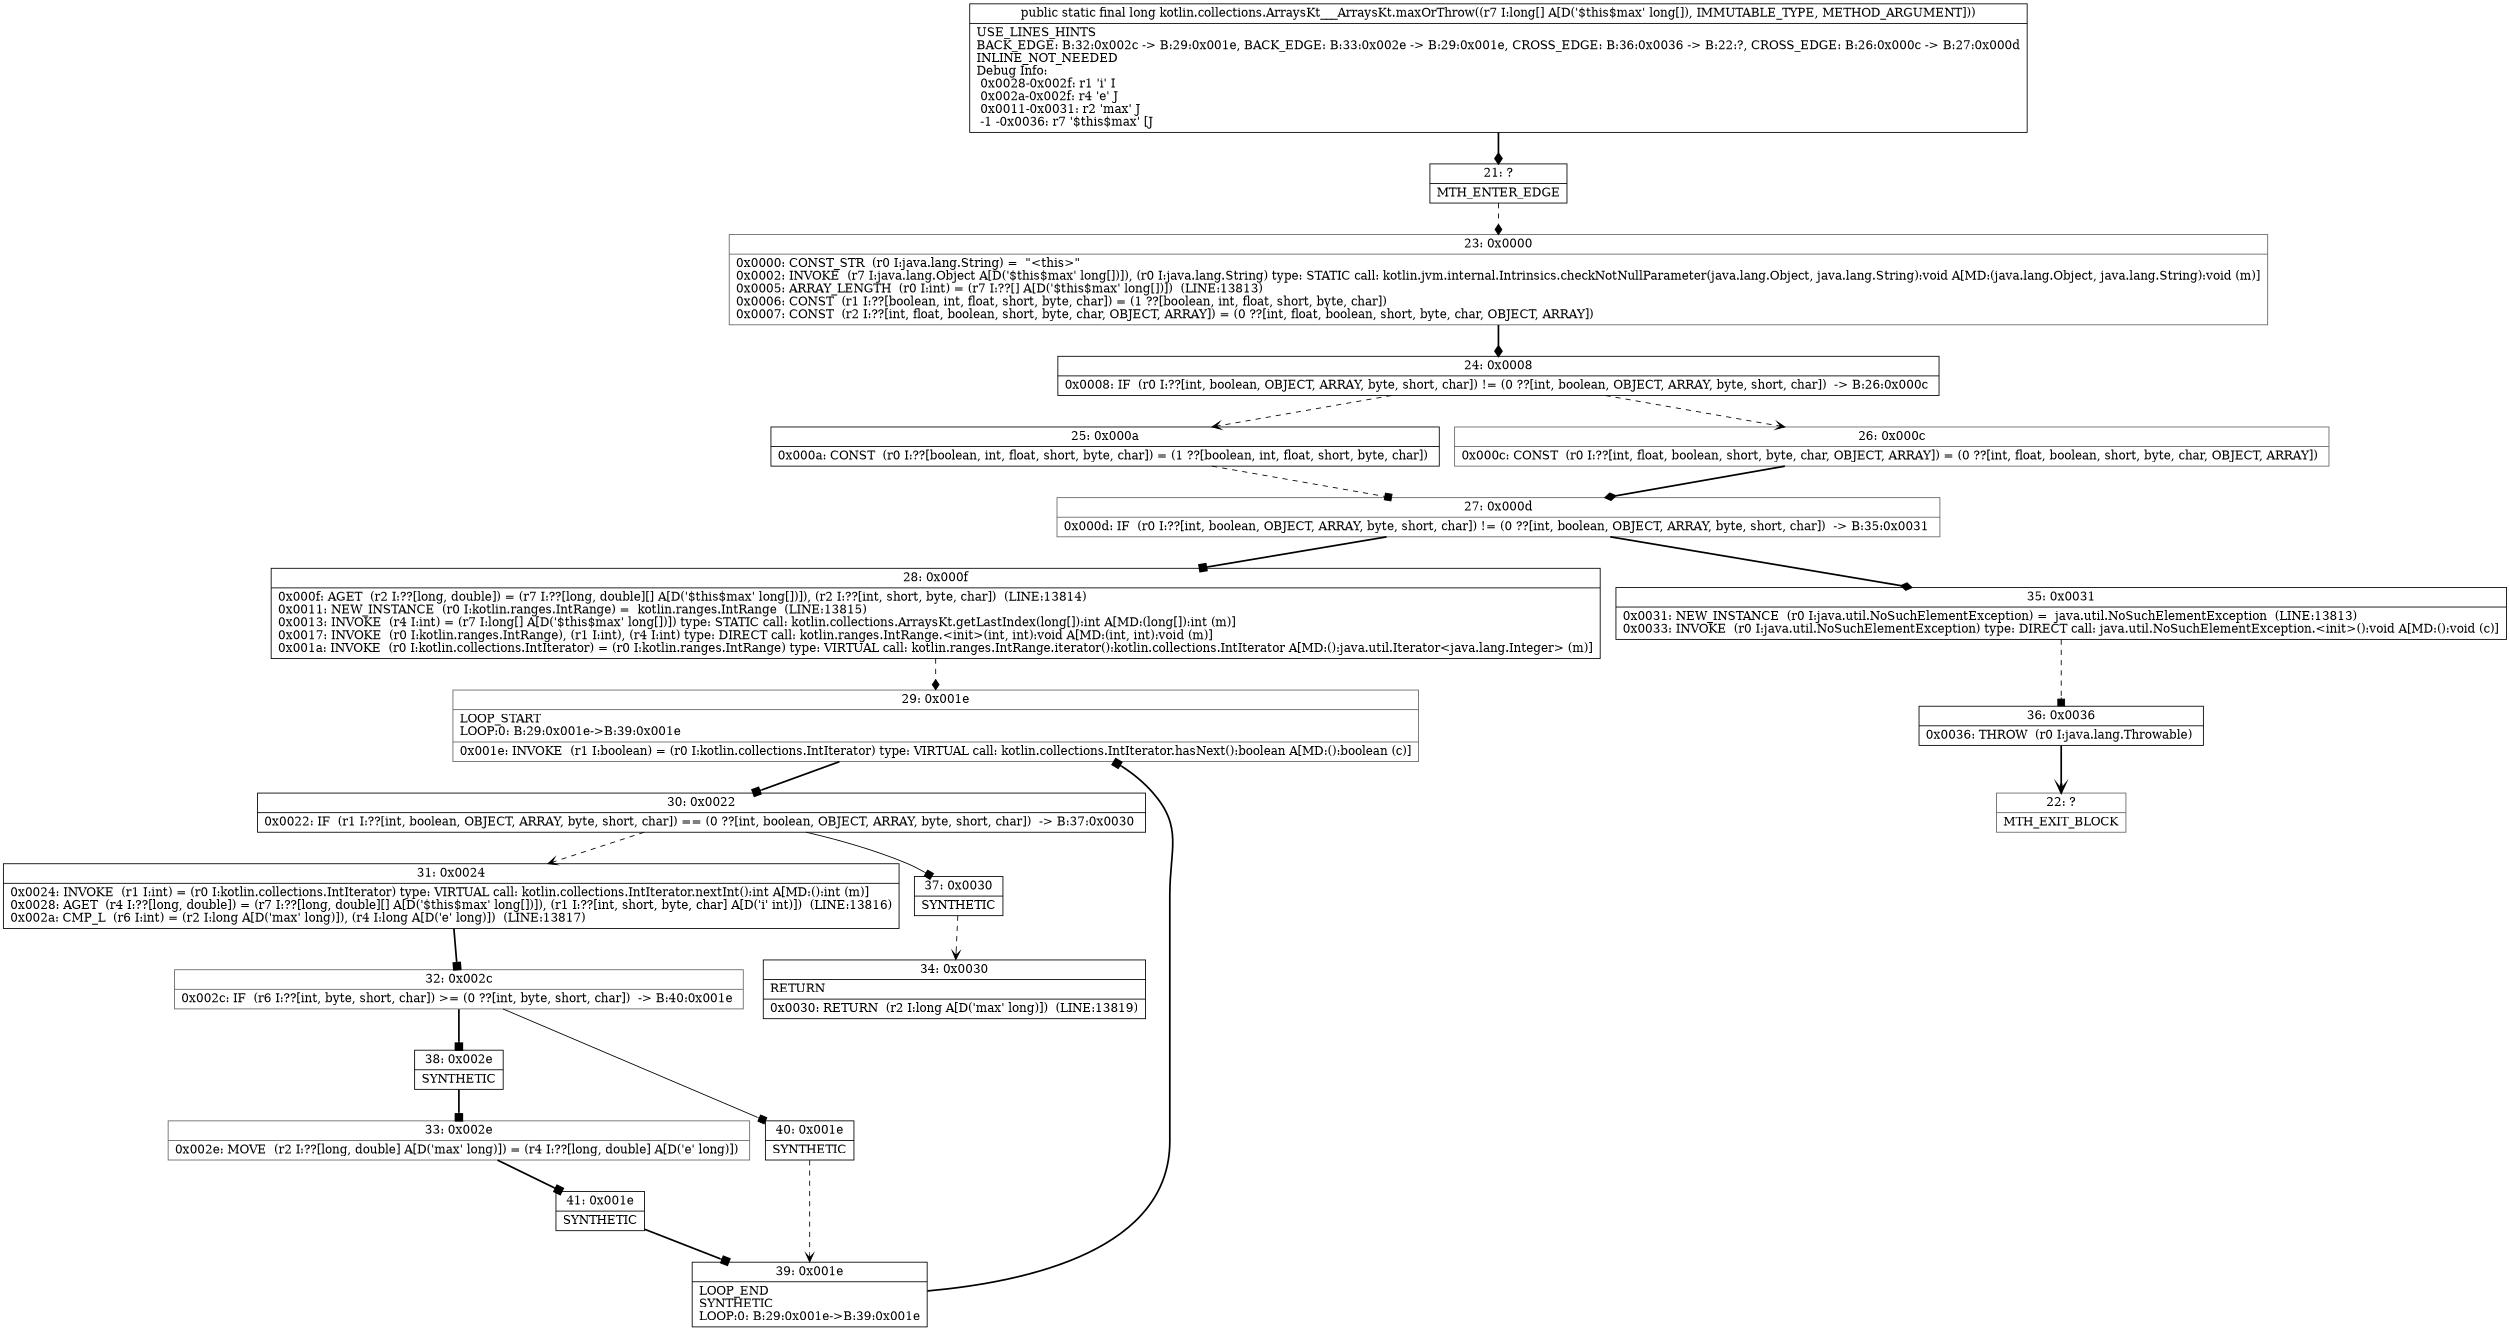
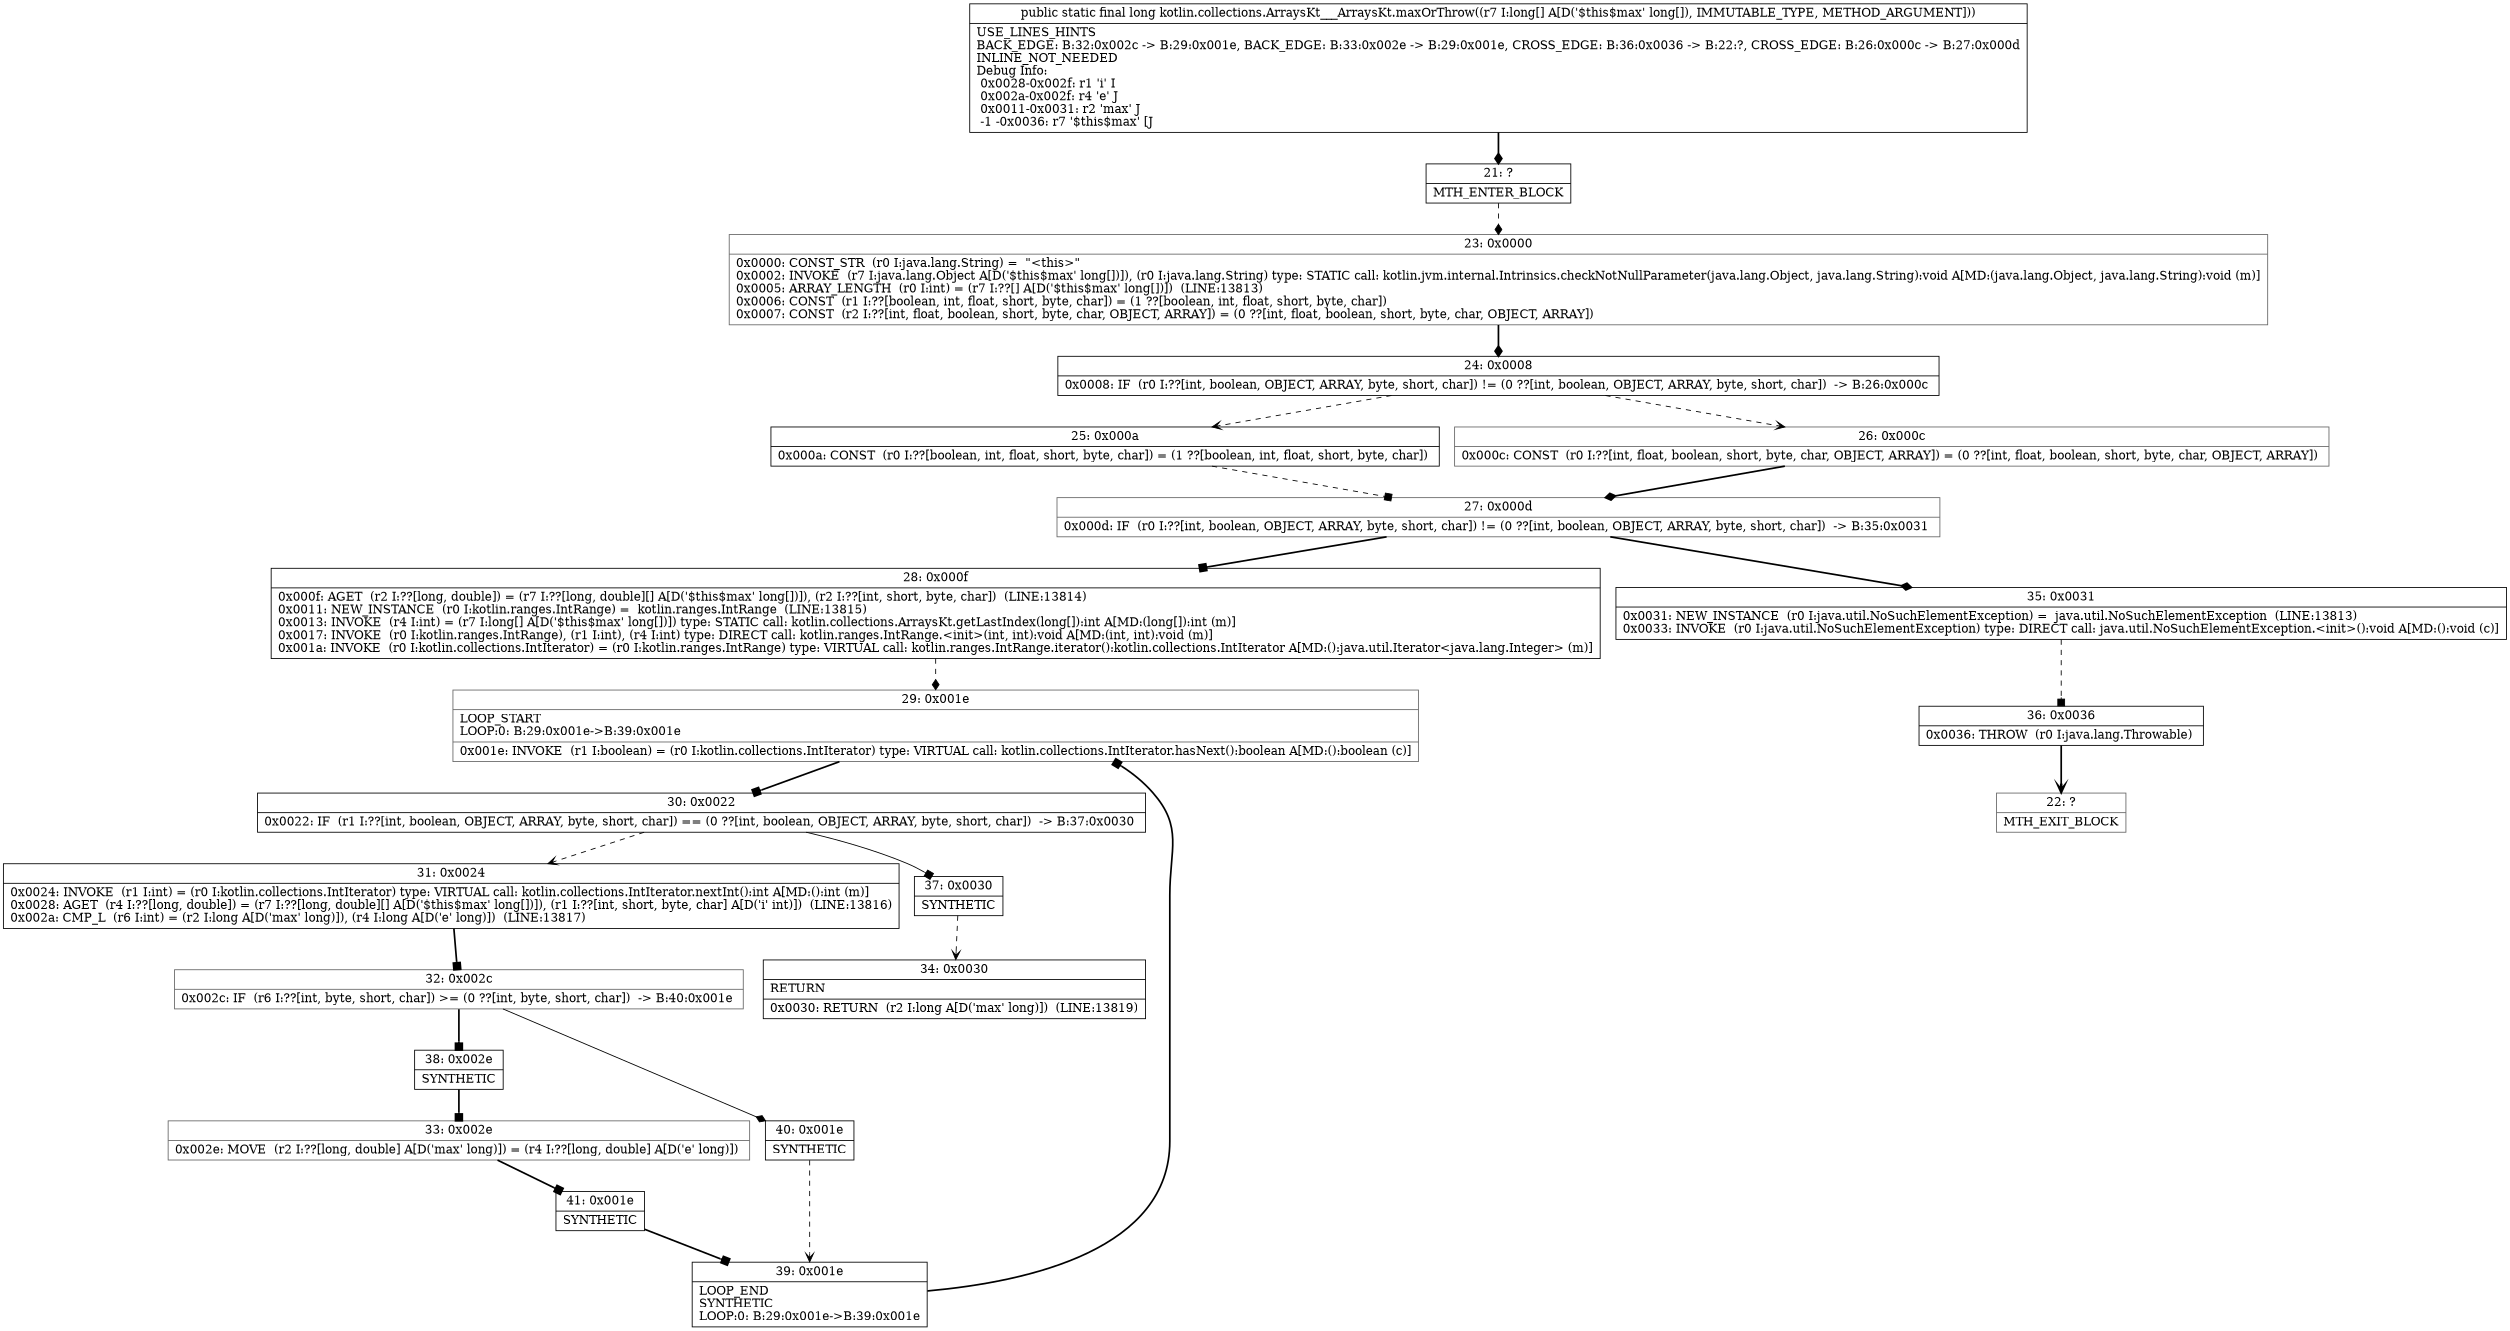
(1498, 193) -> (1498, 193)
(630, 1063) -> (630, 1063)
